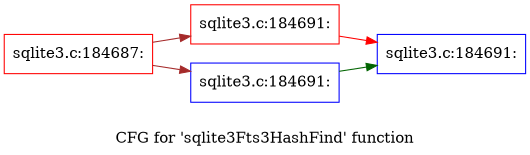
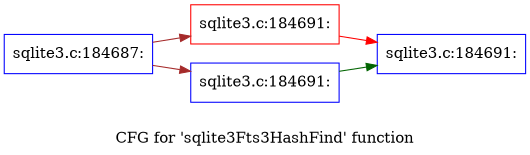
(78, 54) -> (78, 54)
